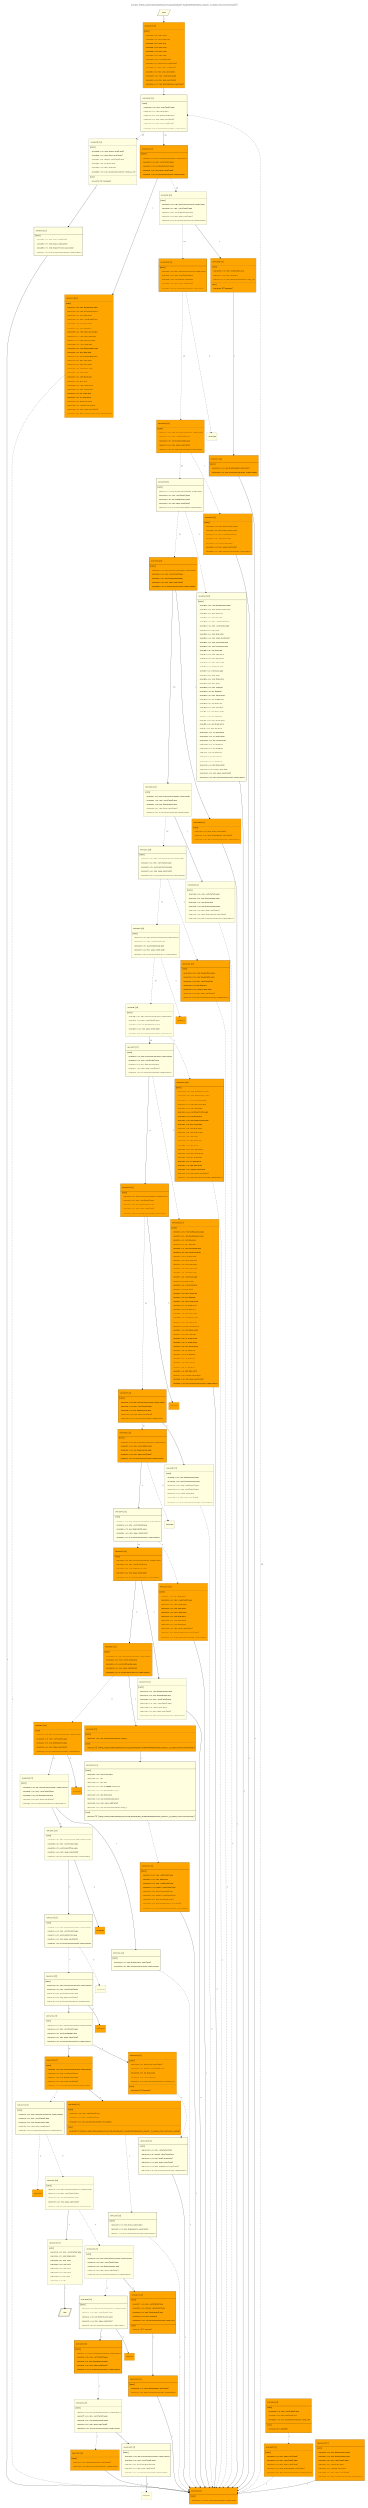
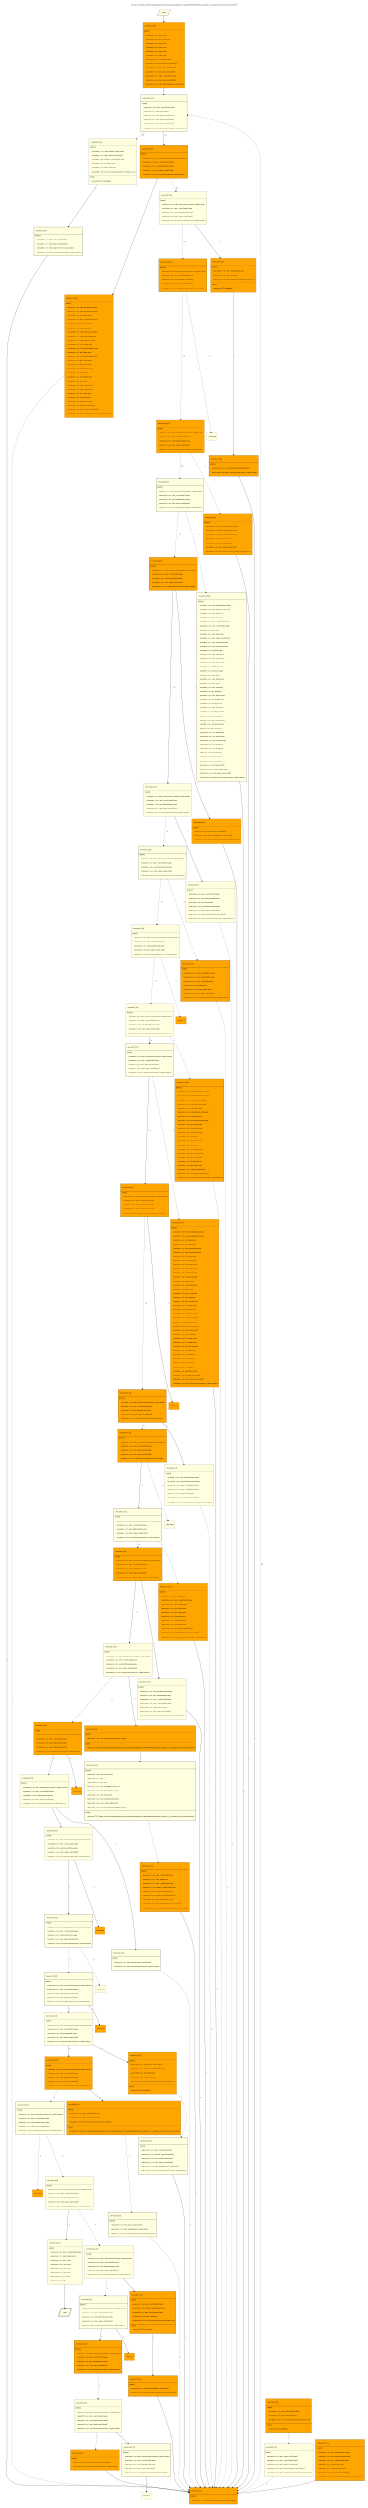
(128, 1660) -> (128, 1660)
(289, 2460) -> (289, 2460)
